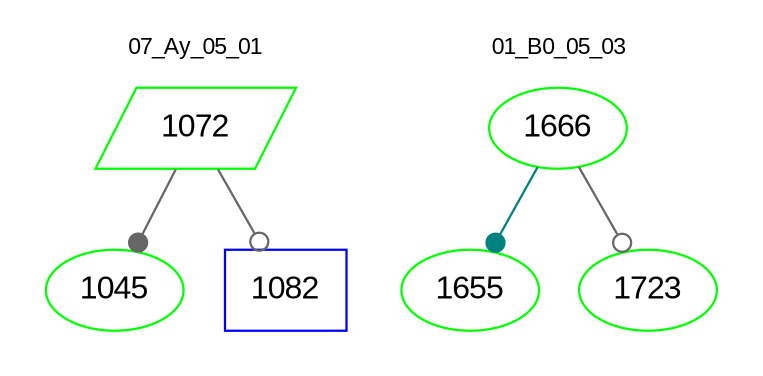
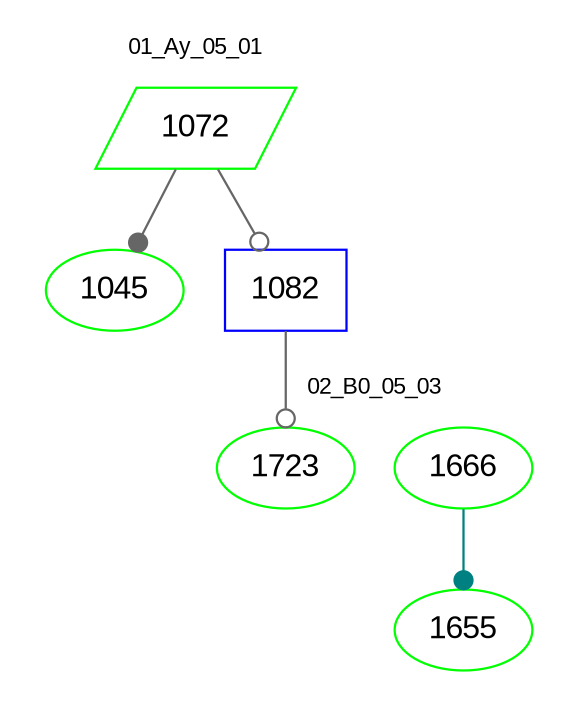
(196, 48) -> (196, 48)
(559, 48) -> (375, 388)
(598, 201) -> (286, 382)
